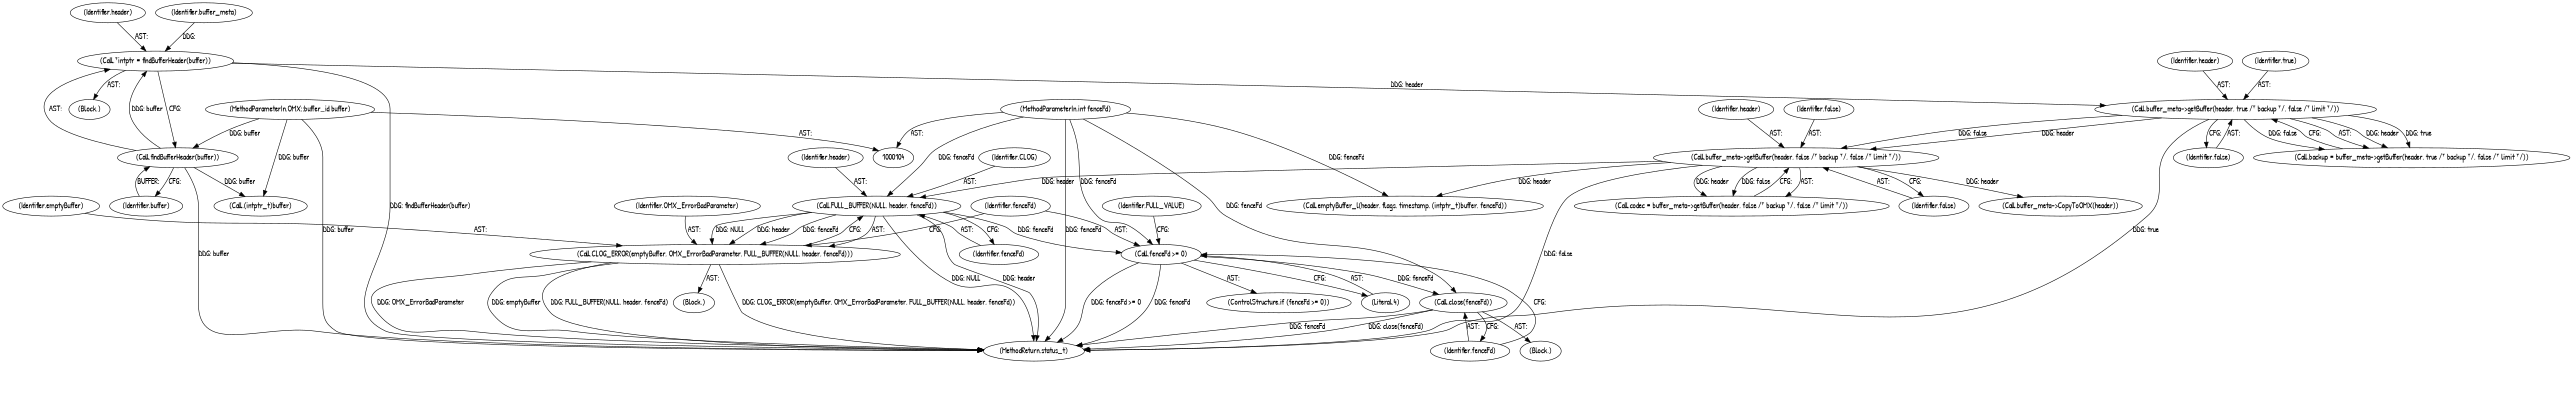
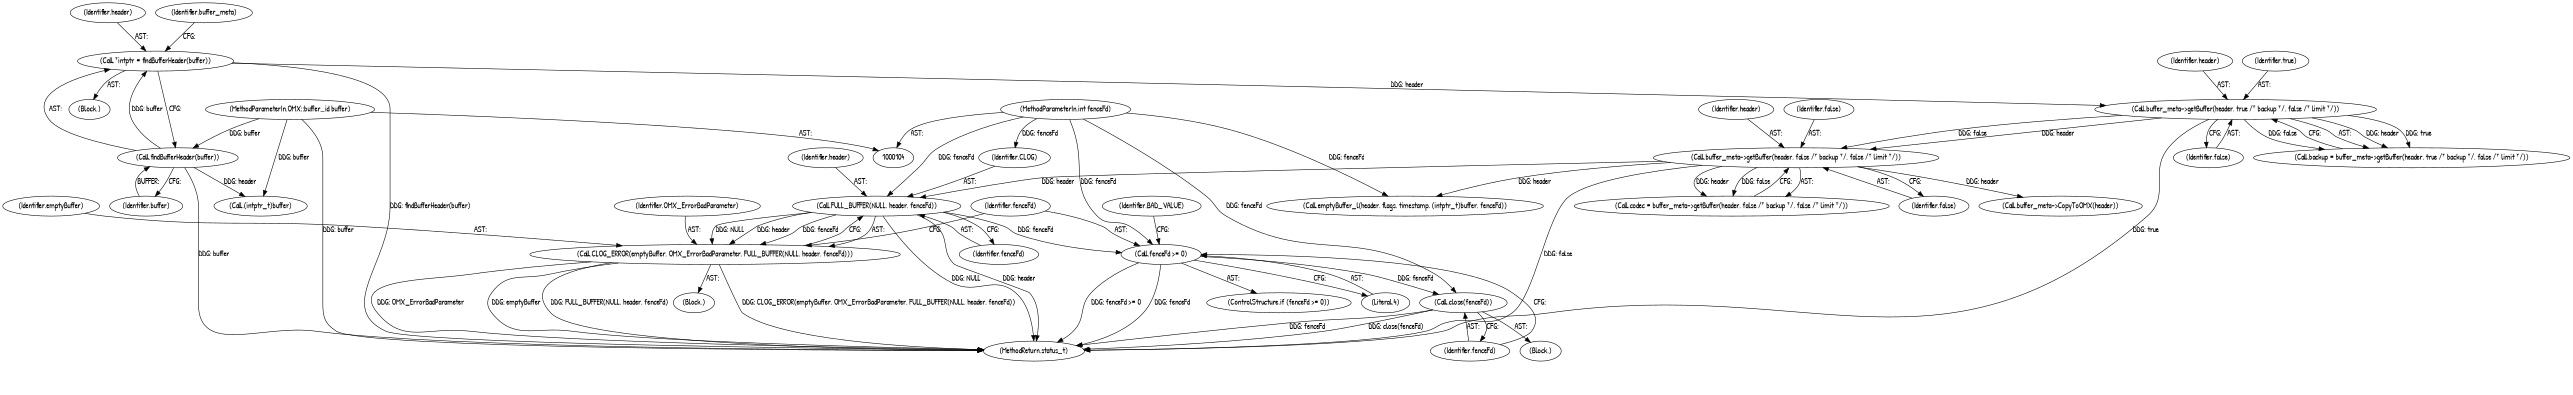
(190, 37) -> (190, 37)
(240, 182) -> (240, 182)
(1152, 206) -> (1152, 206)
(1066, 231) -> (1024, 128)
